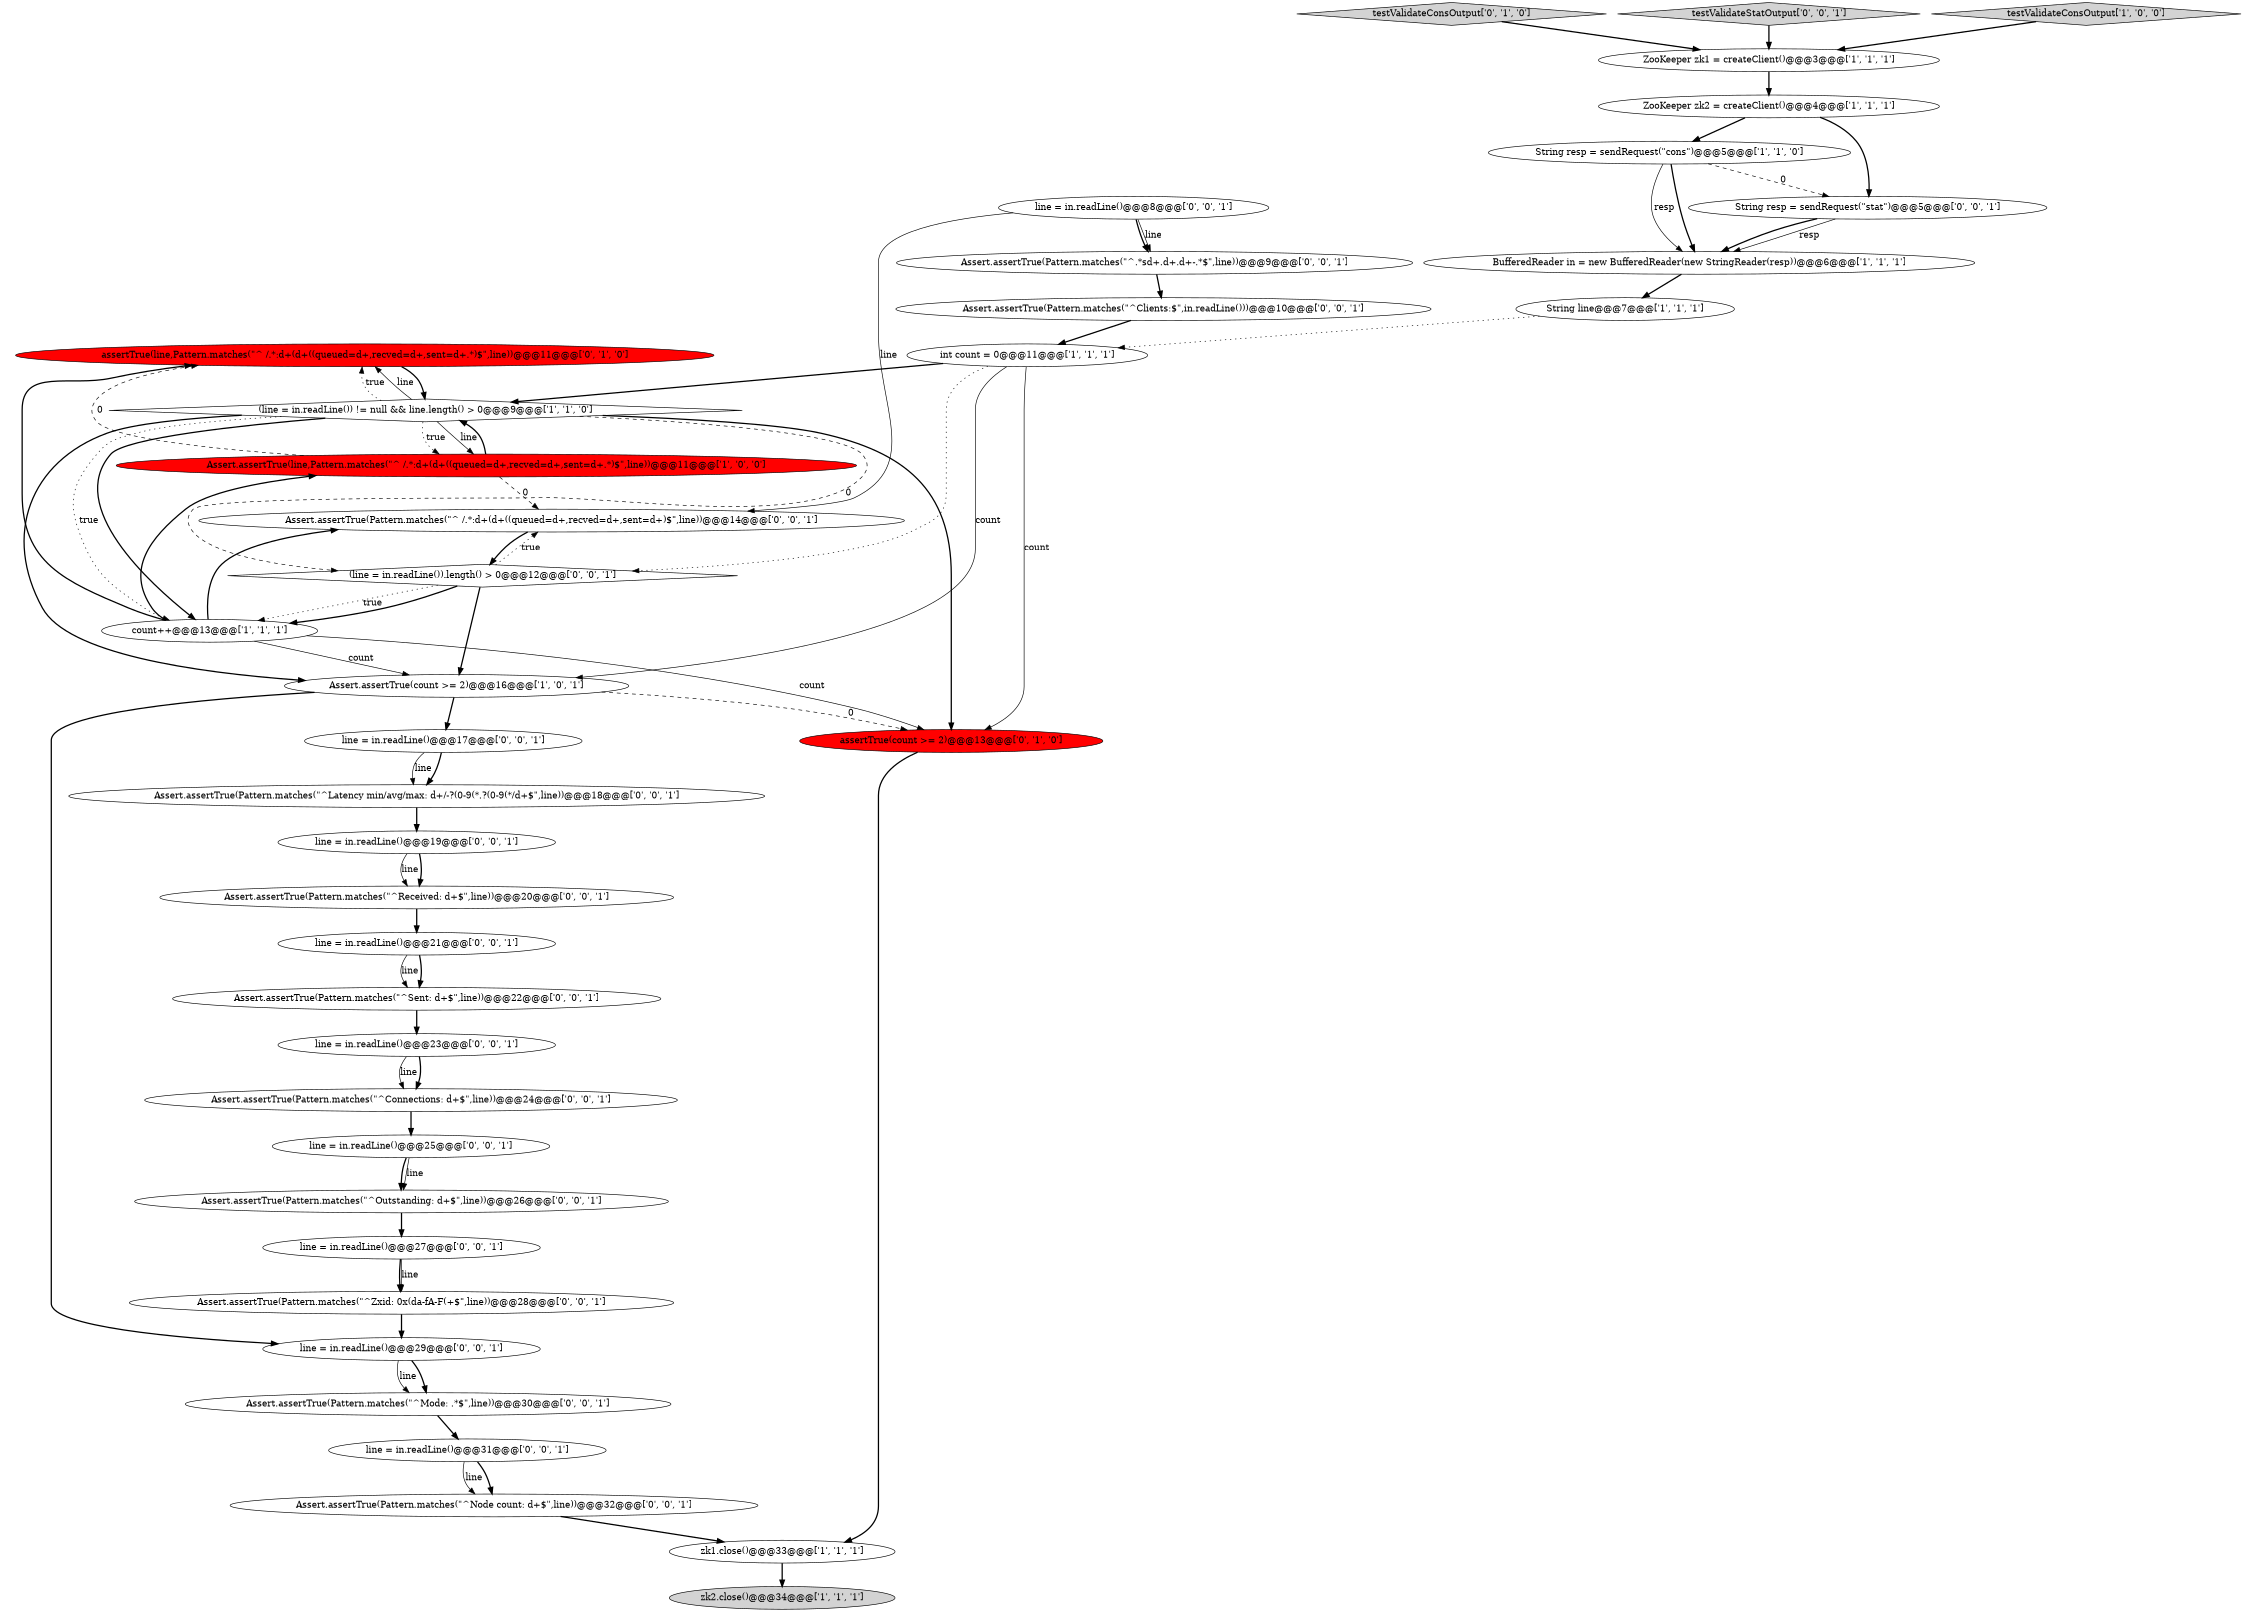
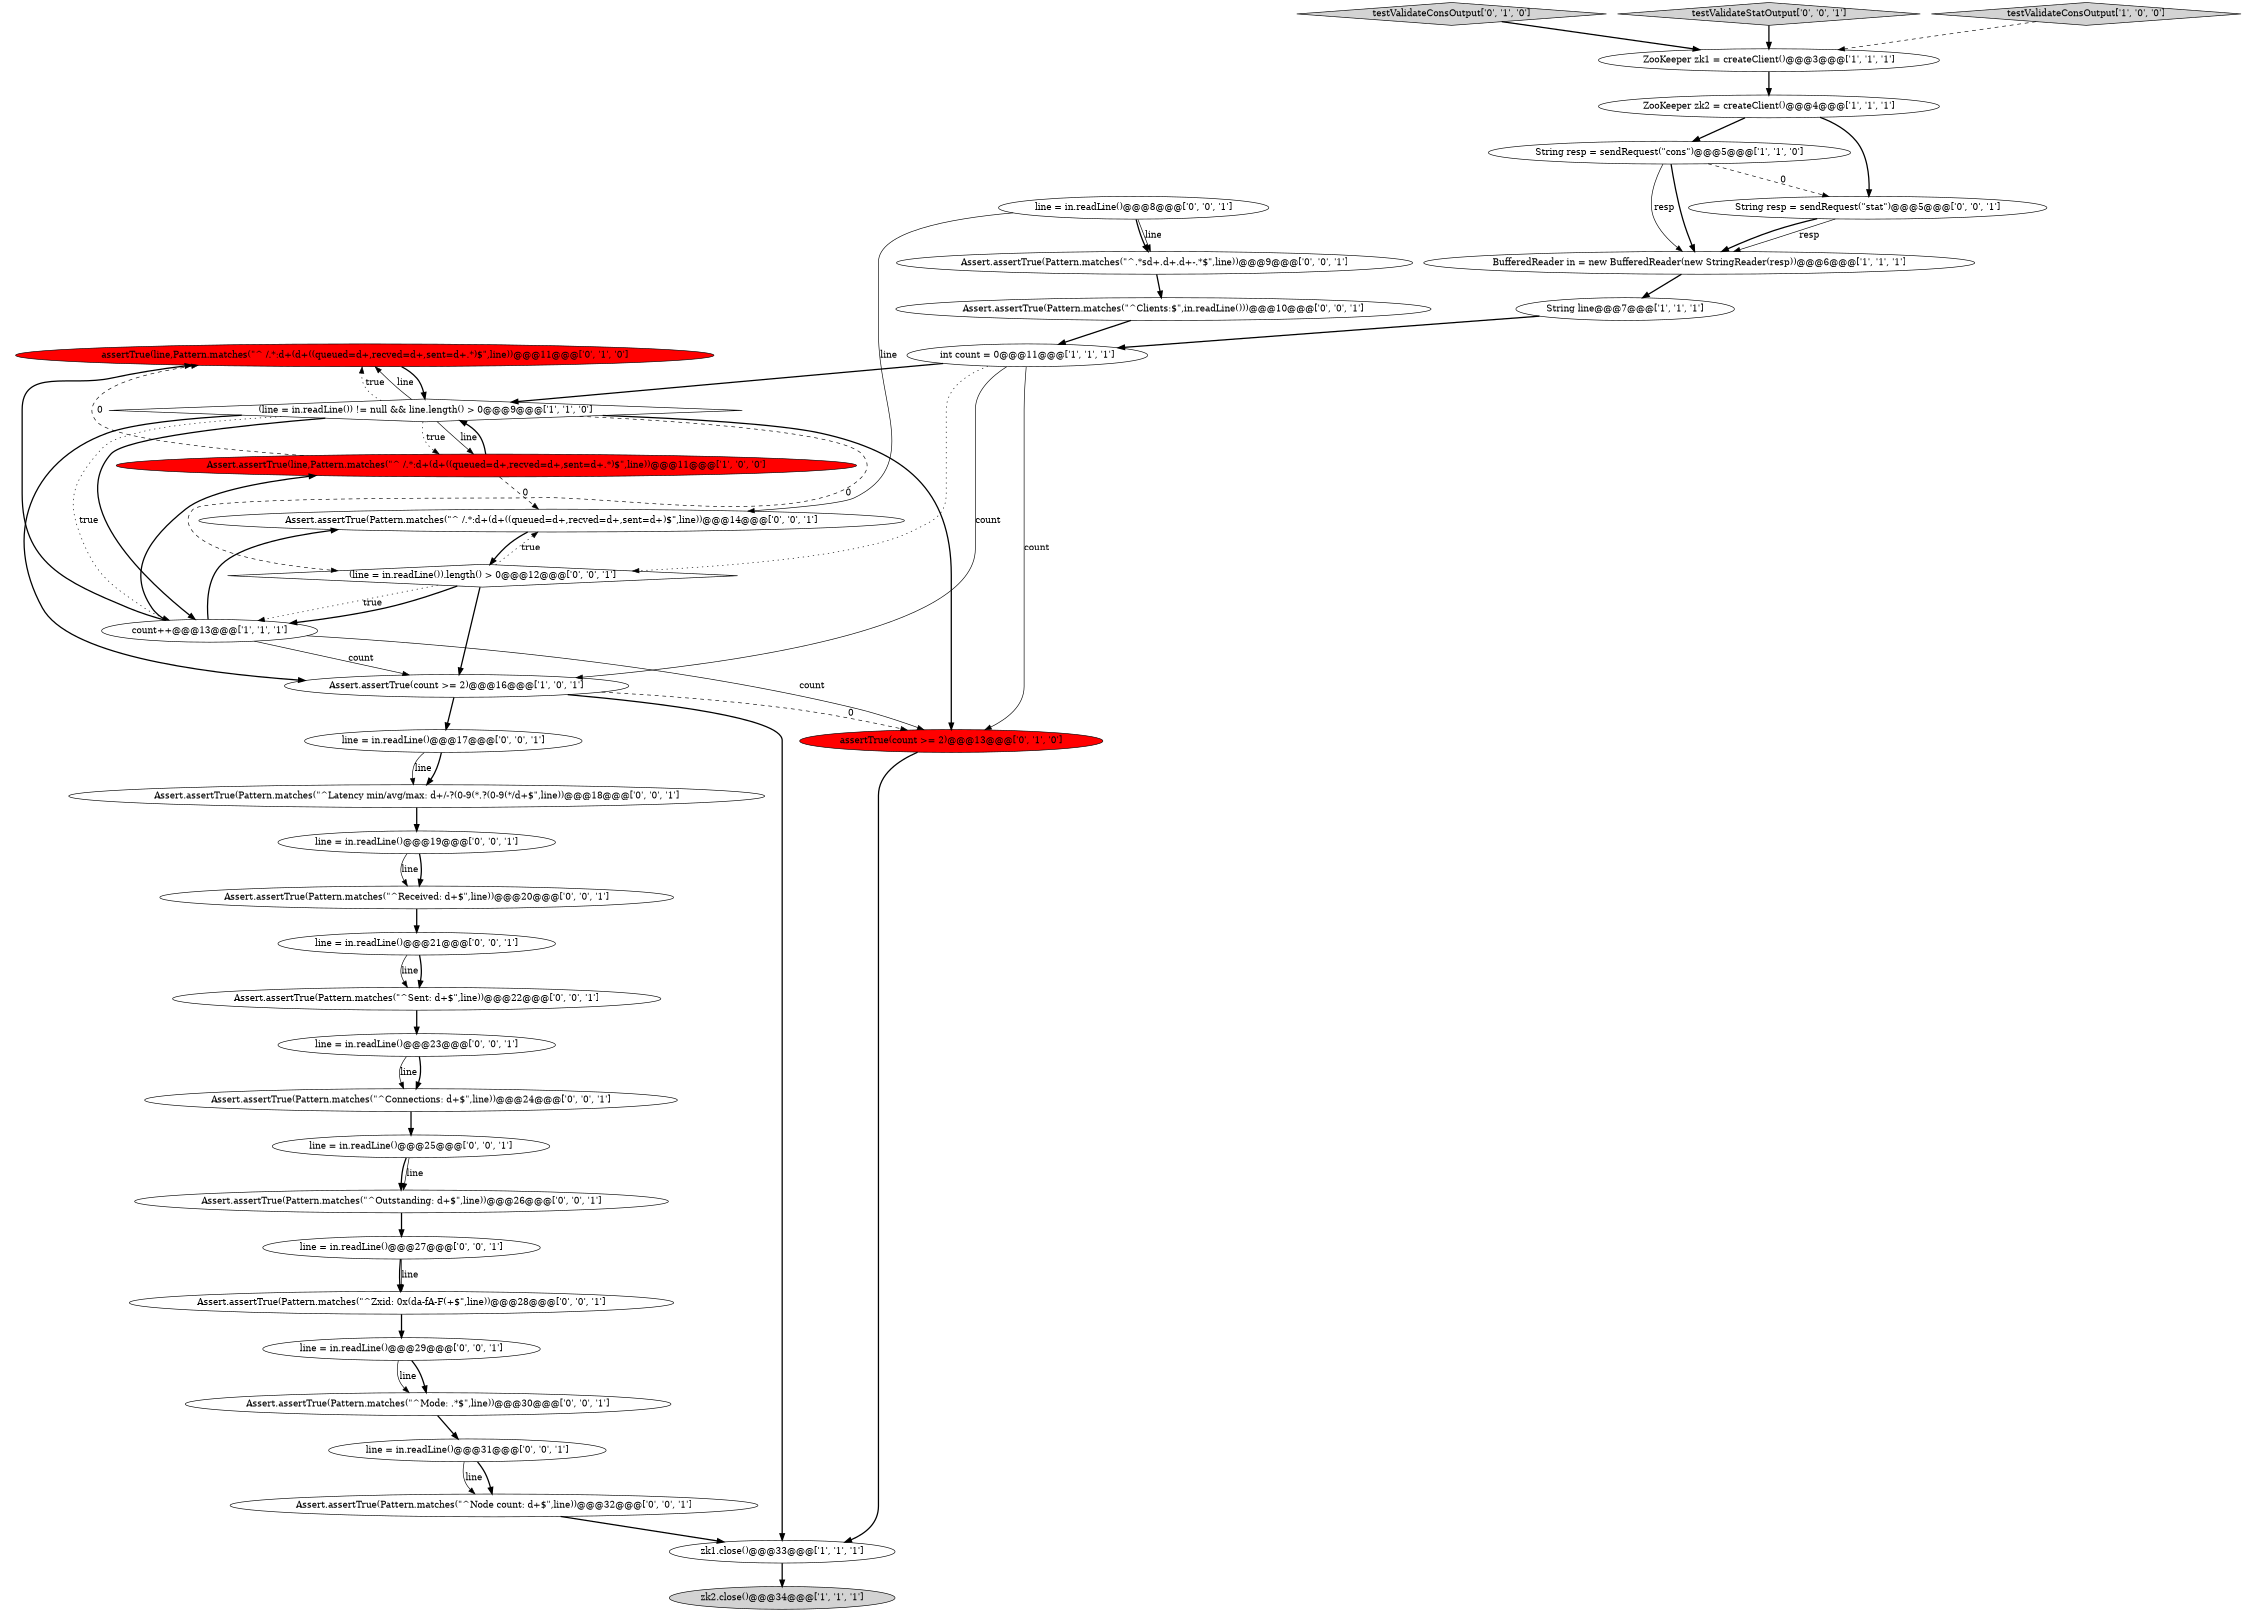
(1940, 35) -> (1940, 35)
(1332, 332) -> (1332, 332)
(51, 1000) -> (782, 1025)
